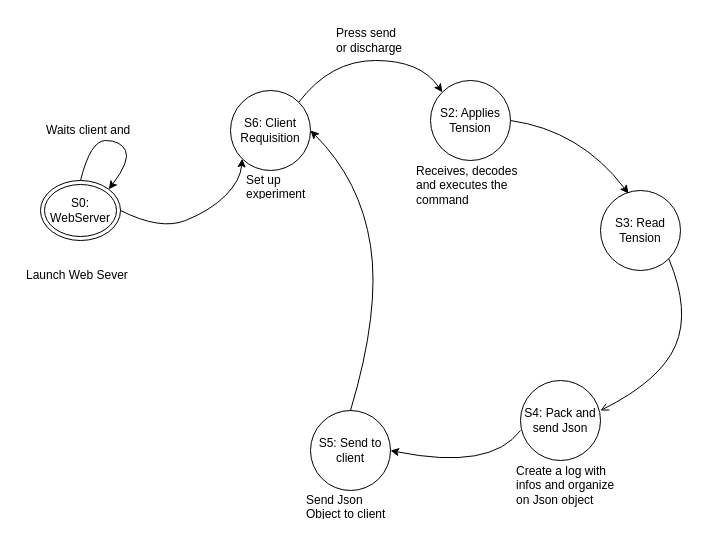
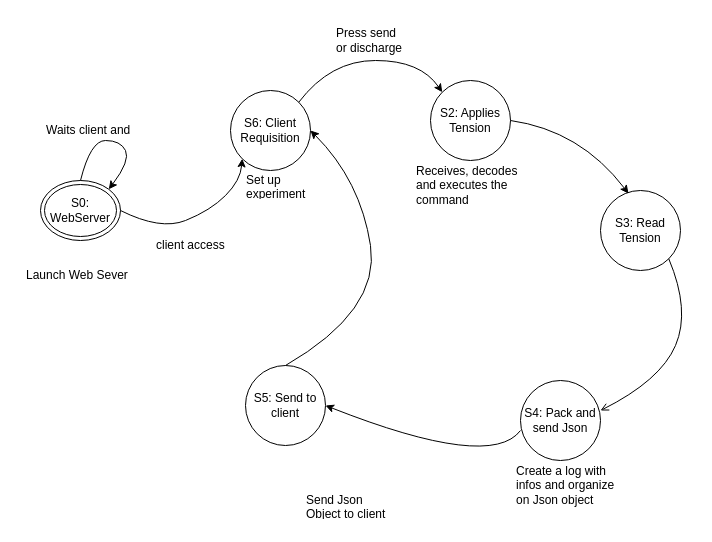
none -> (191, 246)
(351, 451) -> (286, 406)
